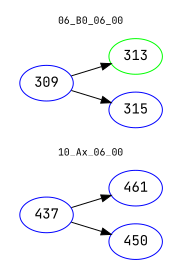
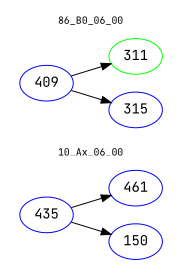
(91, 21) -> (91, 21)
(136, 56) -> (136, 56)
(47, 83) -> (47, 83)
(47, 215) -> (47, 215)
(136, 242) -> (136, 242)
